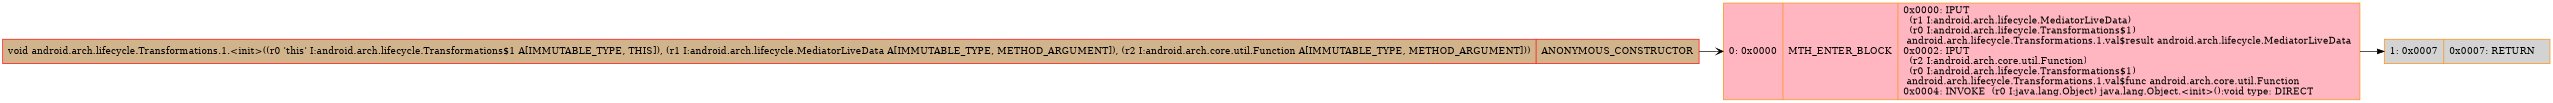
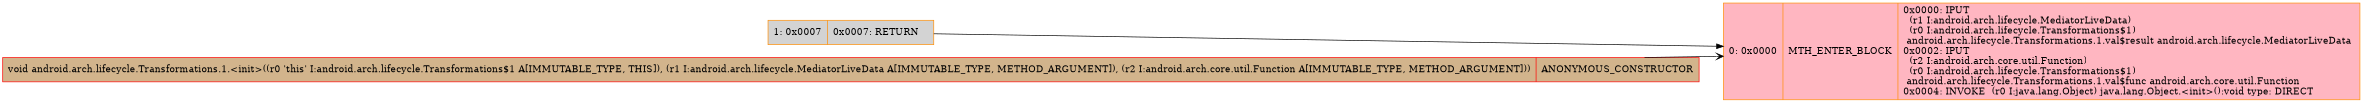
(2369, 51) -> (1325, 40)
